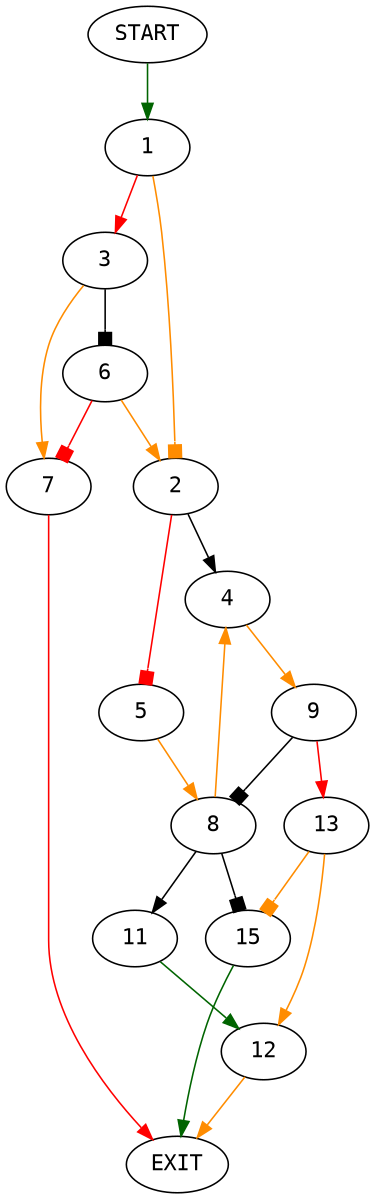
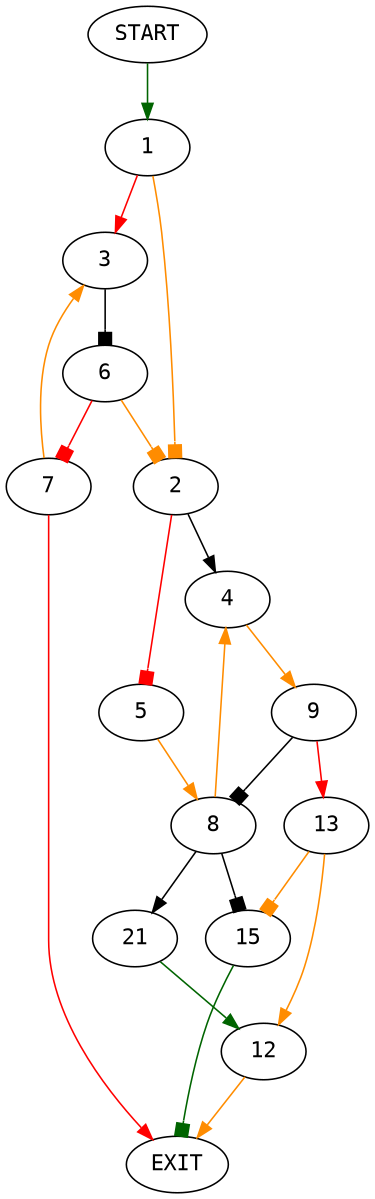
(45, 359) -> (43, 375)
(136, 423) -> (136, 423)
(135, 939) -> (135, 939)
(202, 1041) -> (202, 1041)
